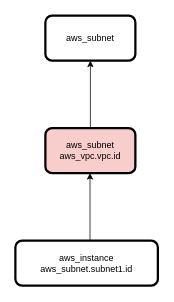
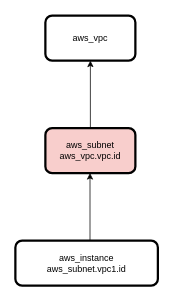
(90, 38) -> (90, 38)
(87, 263) -> (87, 263)
